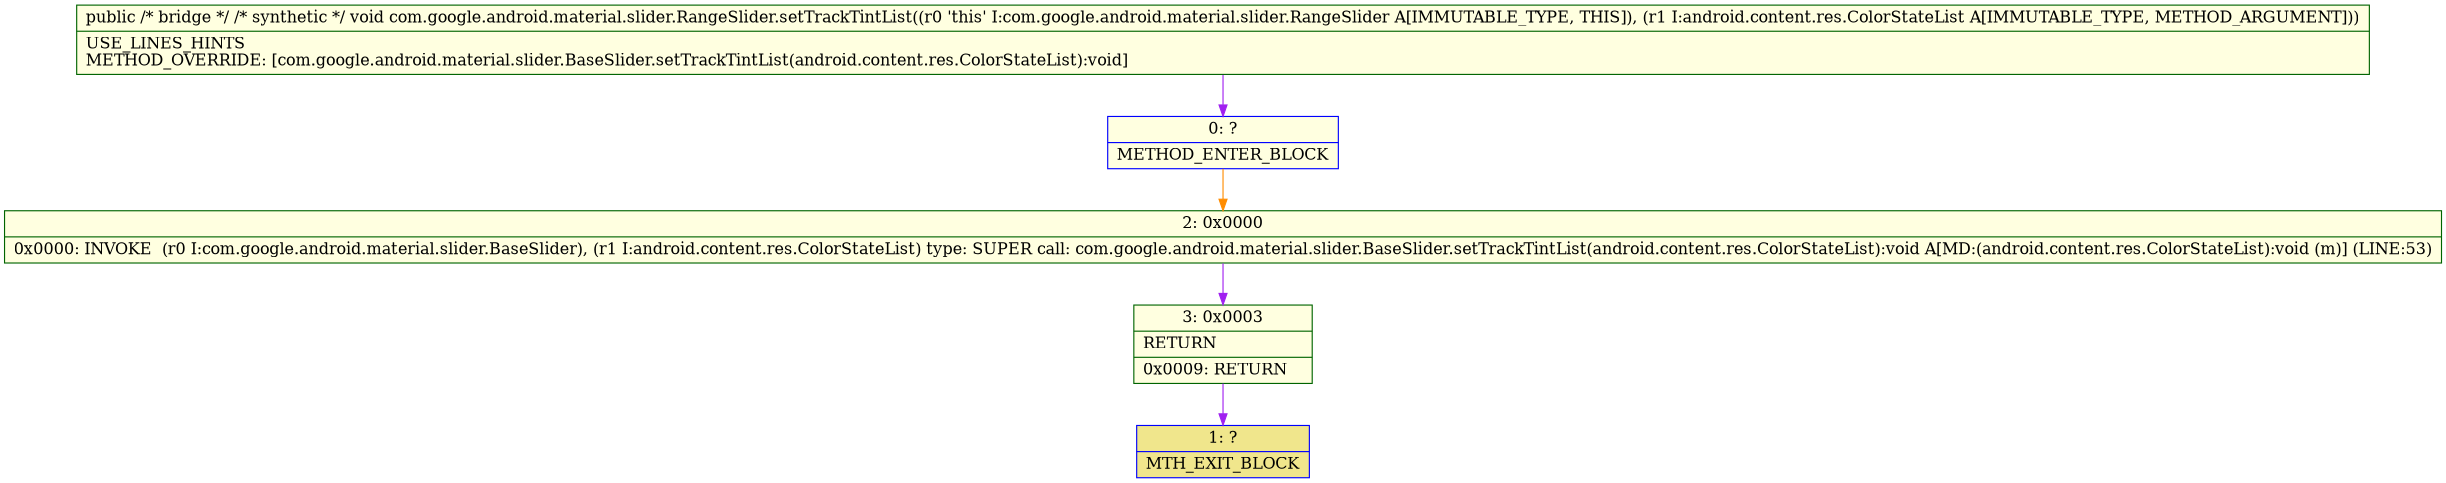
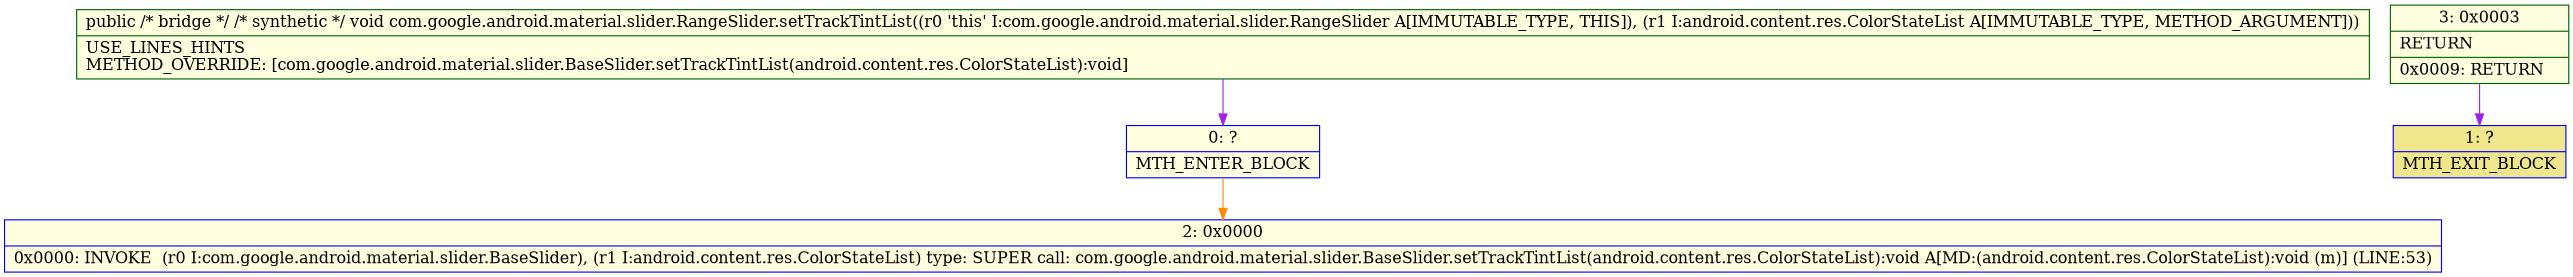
(1223, 155) -> (1223, 164)
(1223, 237) -> (1223, 246)
(1223, 278) -> none
